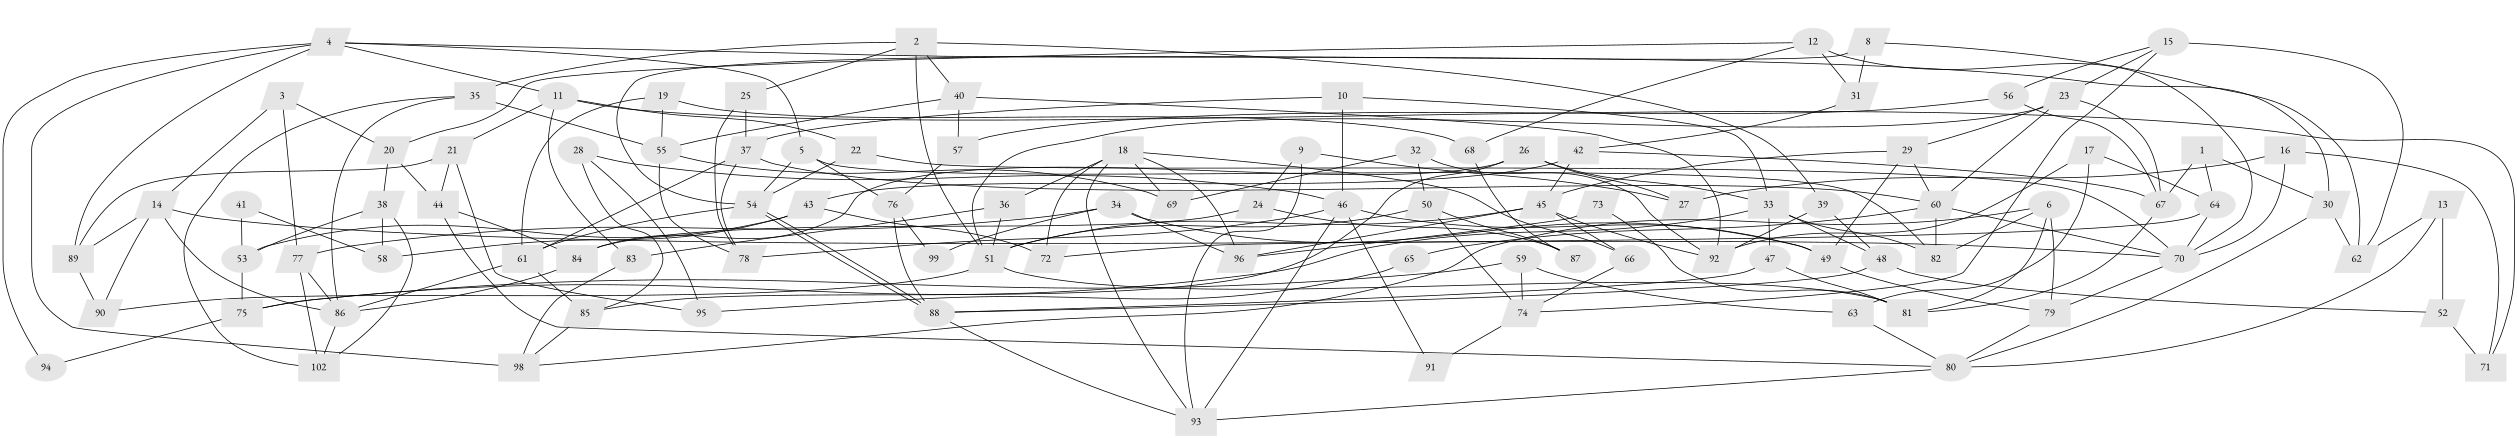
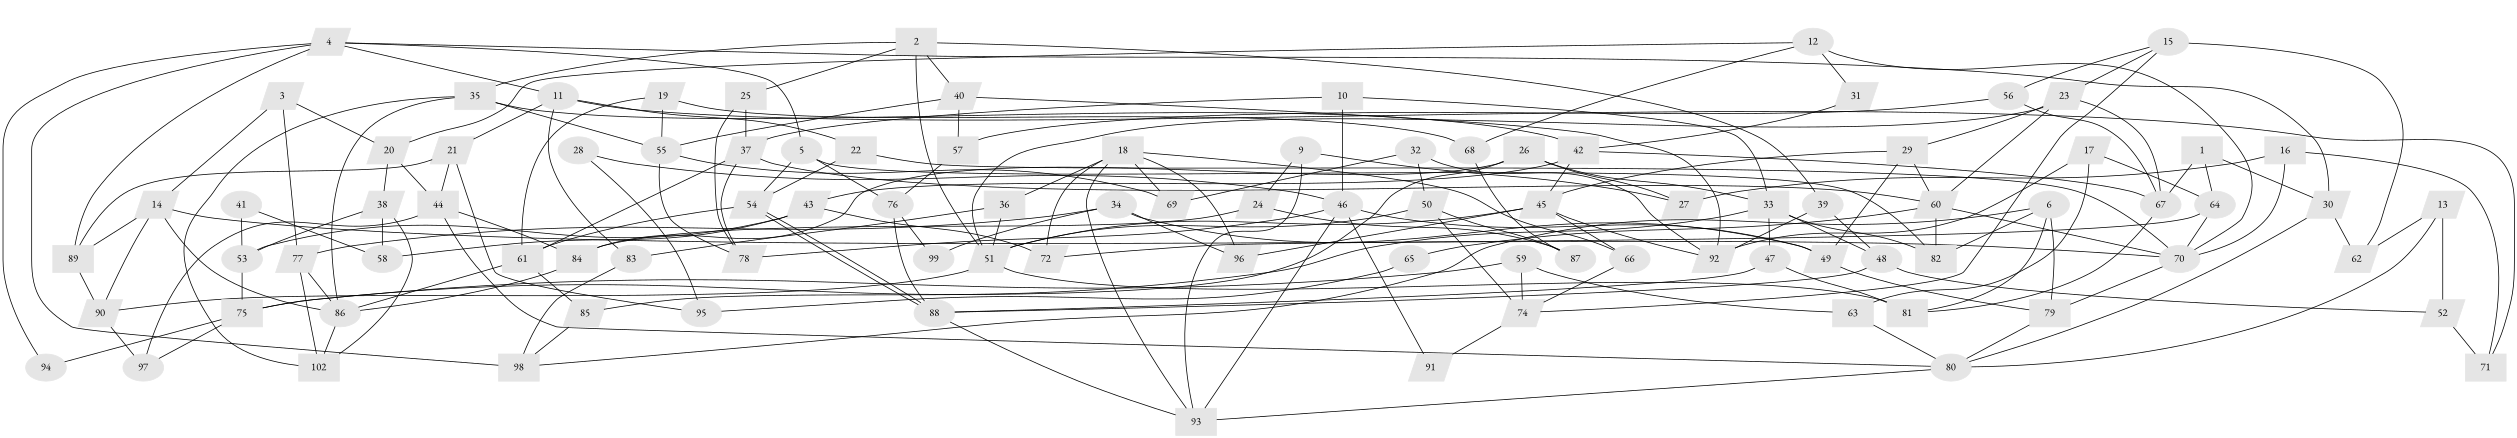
(1868, 42) -> none
none -> (1027, 114)
(1598, 205) -> none
(642, 232) -> none
none -> (143, 368)
